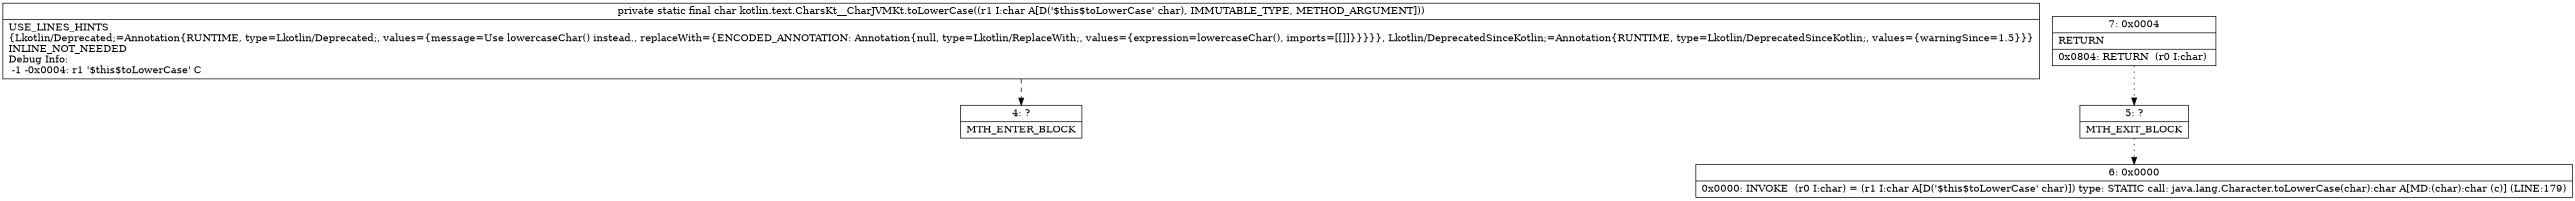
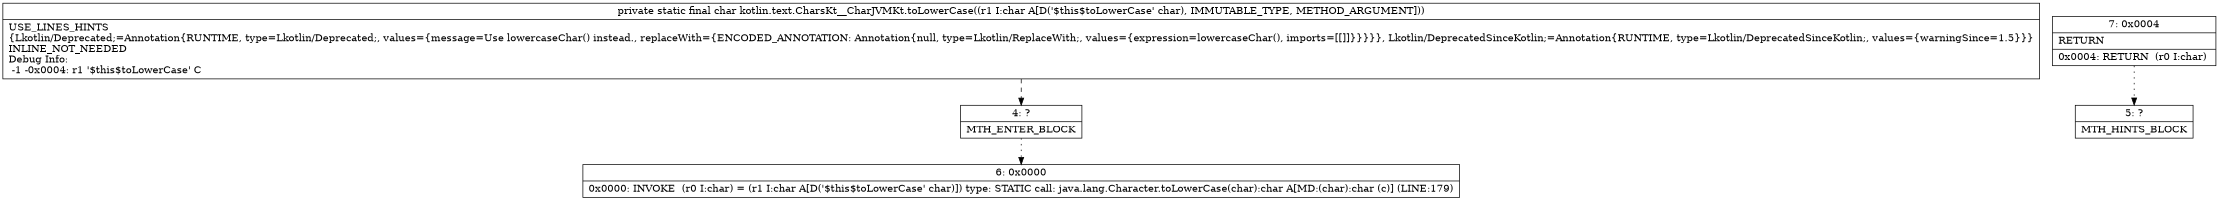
(2134, 57) -> (2134, 57)
(2134, 130) -> (2134, 130)
(2134, 148) -> (1021, 148)
